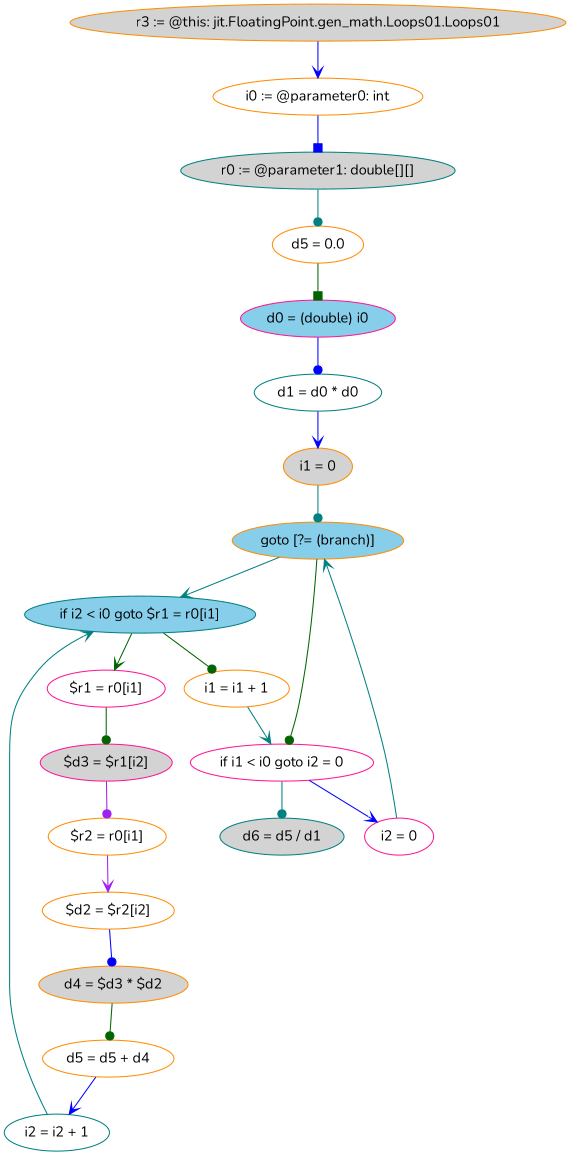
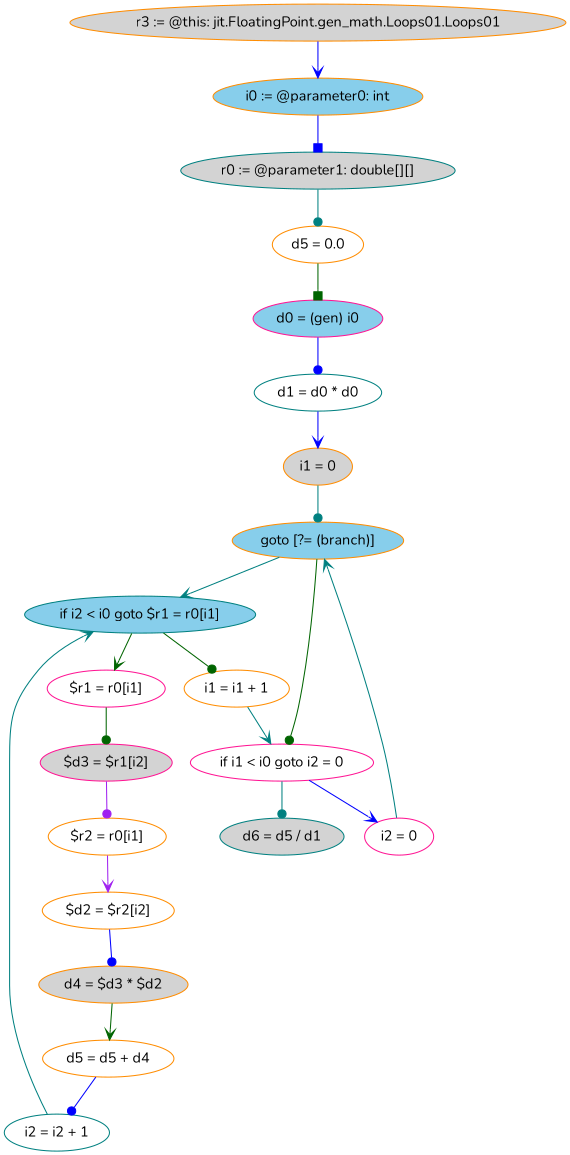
(318, 97) -> (318, 97)
(318, 319) -> (318, 319)
(111, 1018) -> (111, 1017)
(86, 1091) -> (85, 1092)
